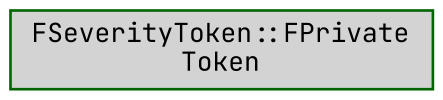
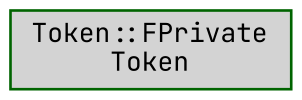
(222, 50) -> (151, 50)
